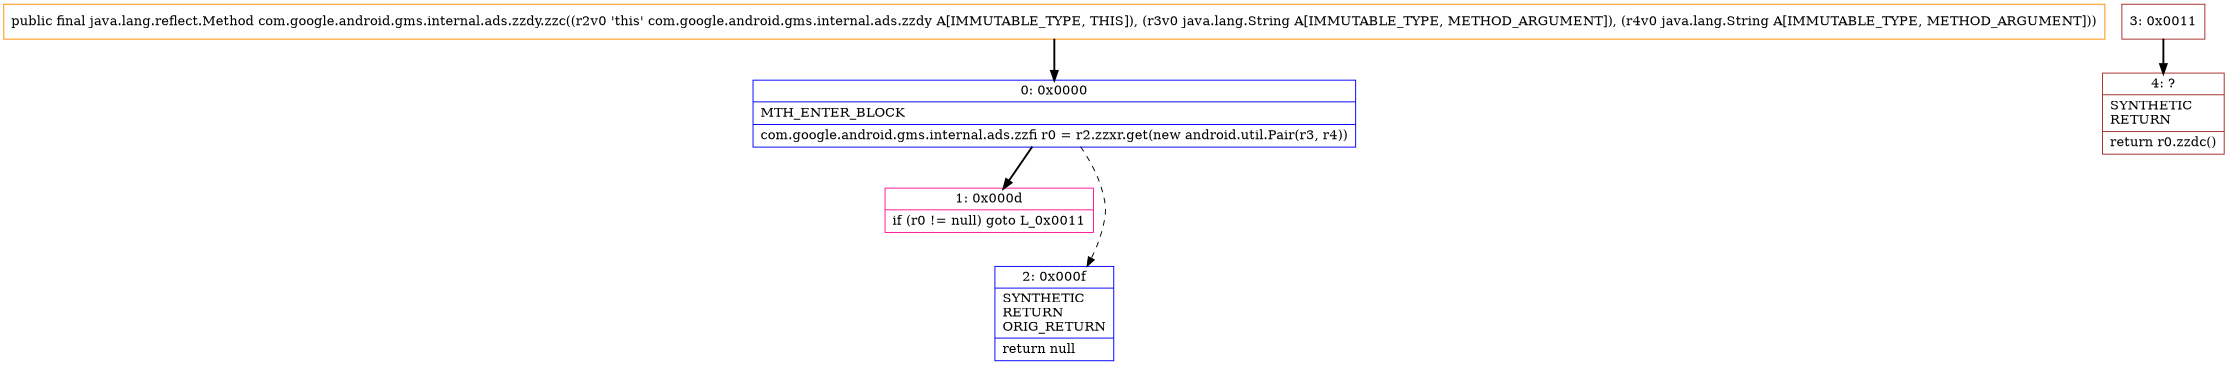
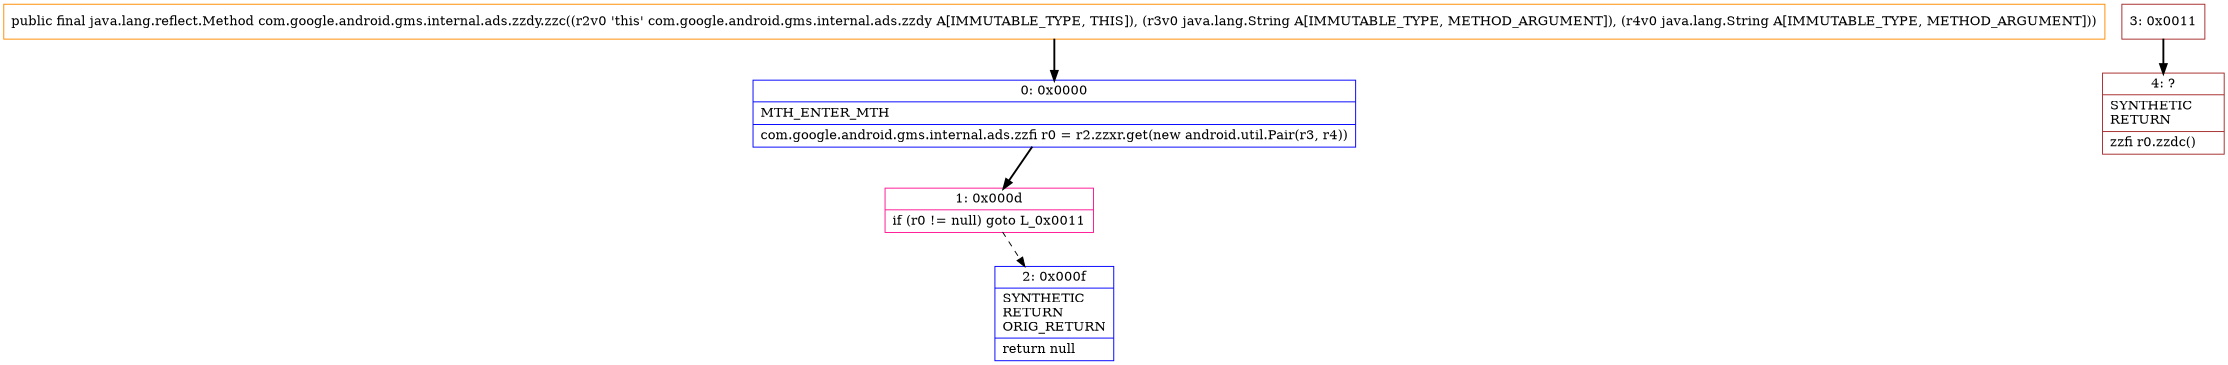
(833, 113) -> (825, 113)
(2163, 142) -> (2153, 142)
(1105, 201) -> (1011, 245)
